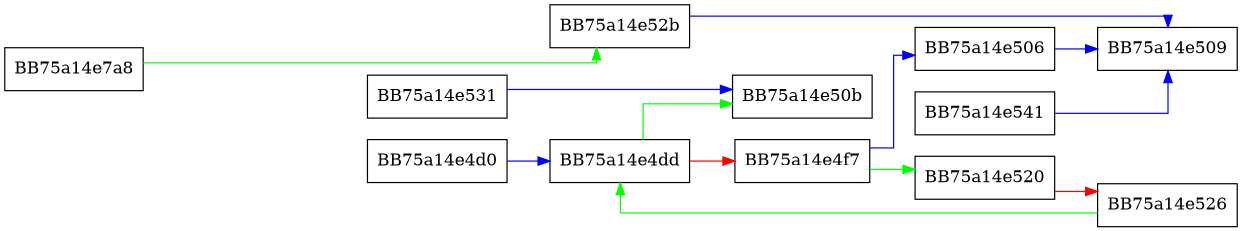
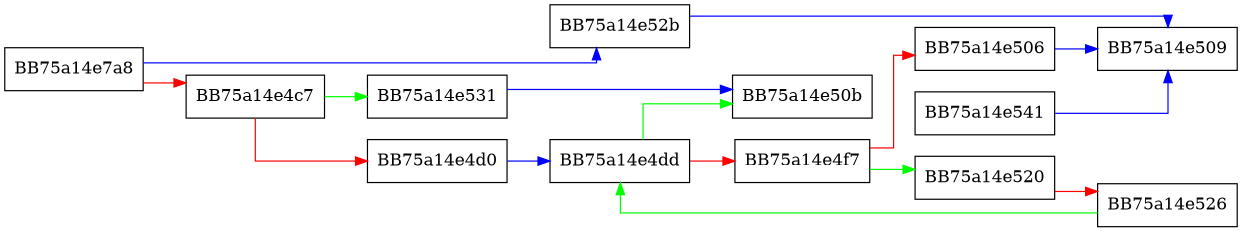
(371, 63) -> (371, 63)
none -> (255, 97)
(894, 109) -> (894, 109)
